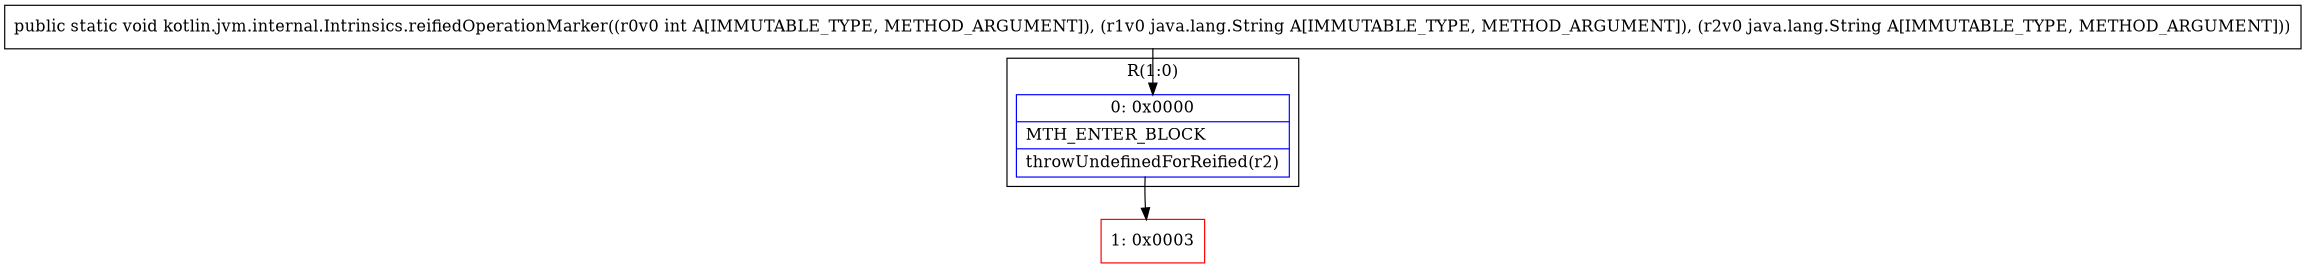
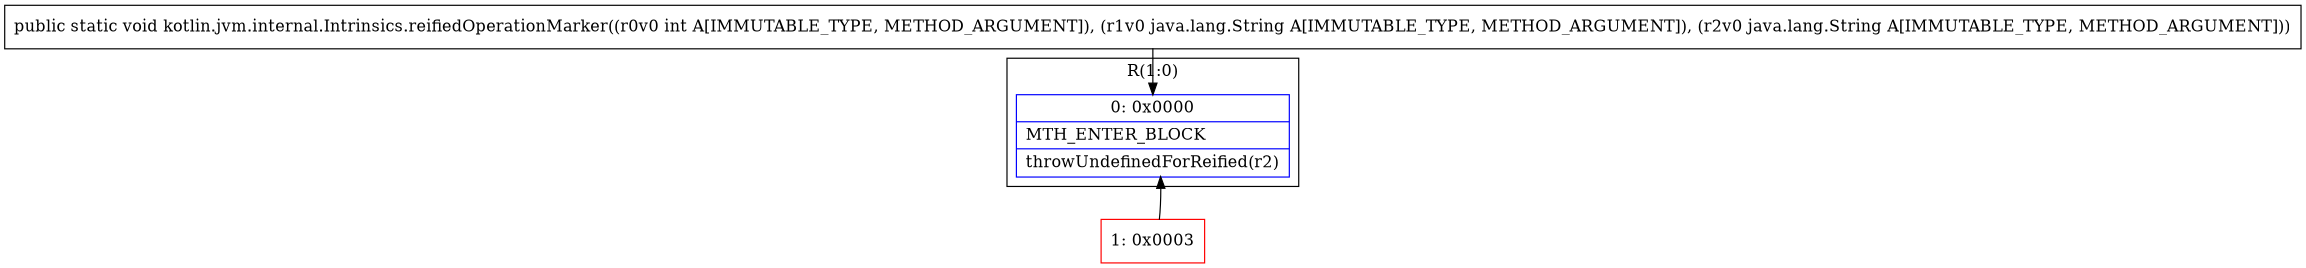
(1145, 194) -> (1160, 204)
